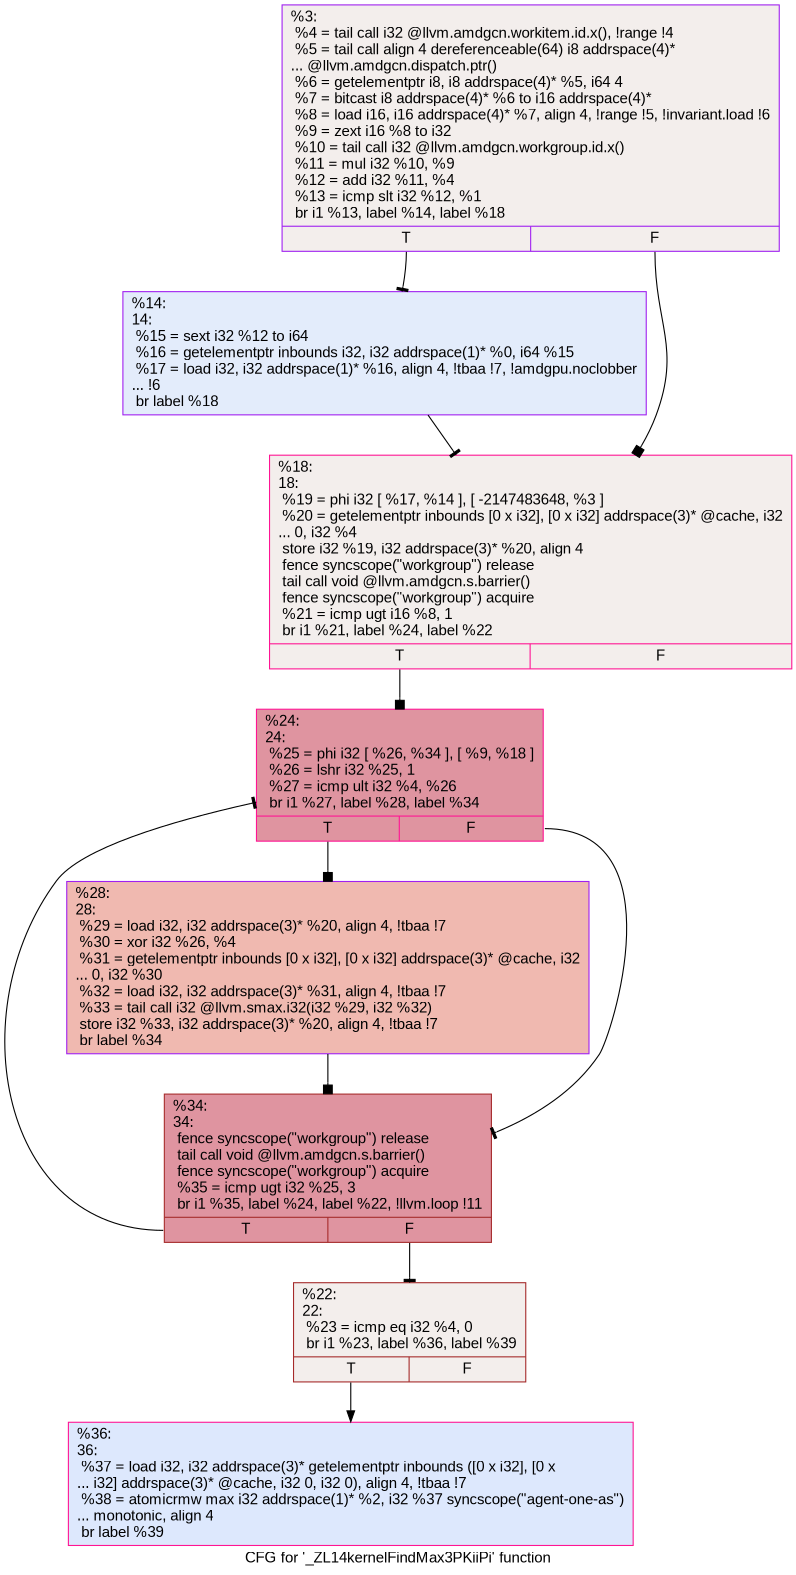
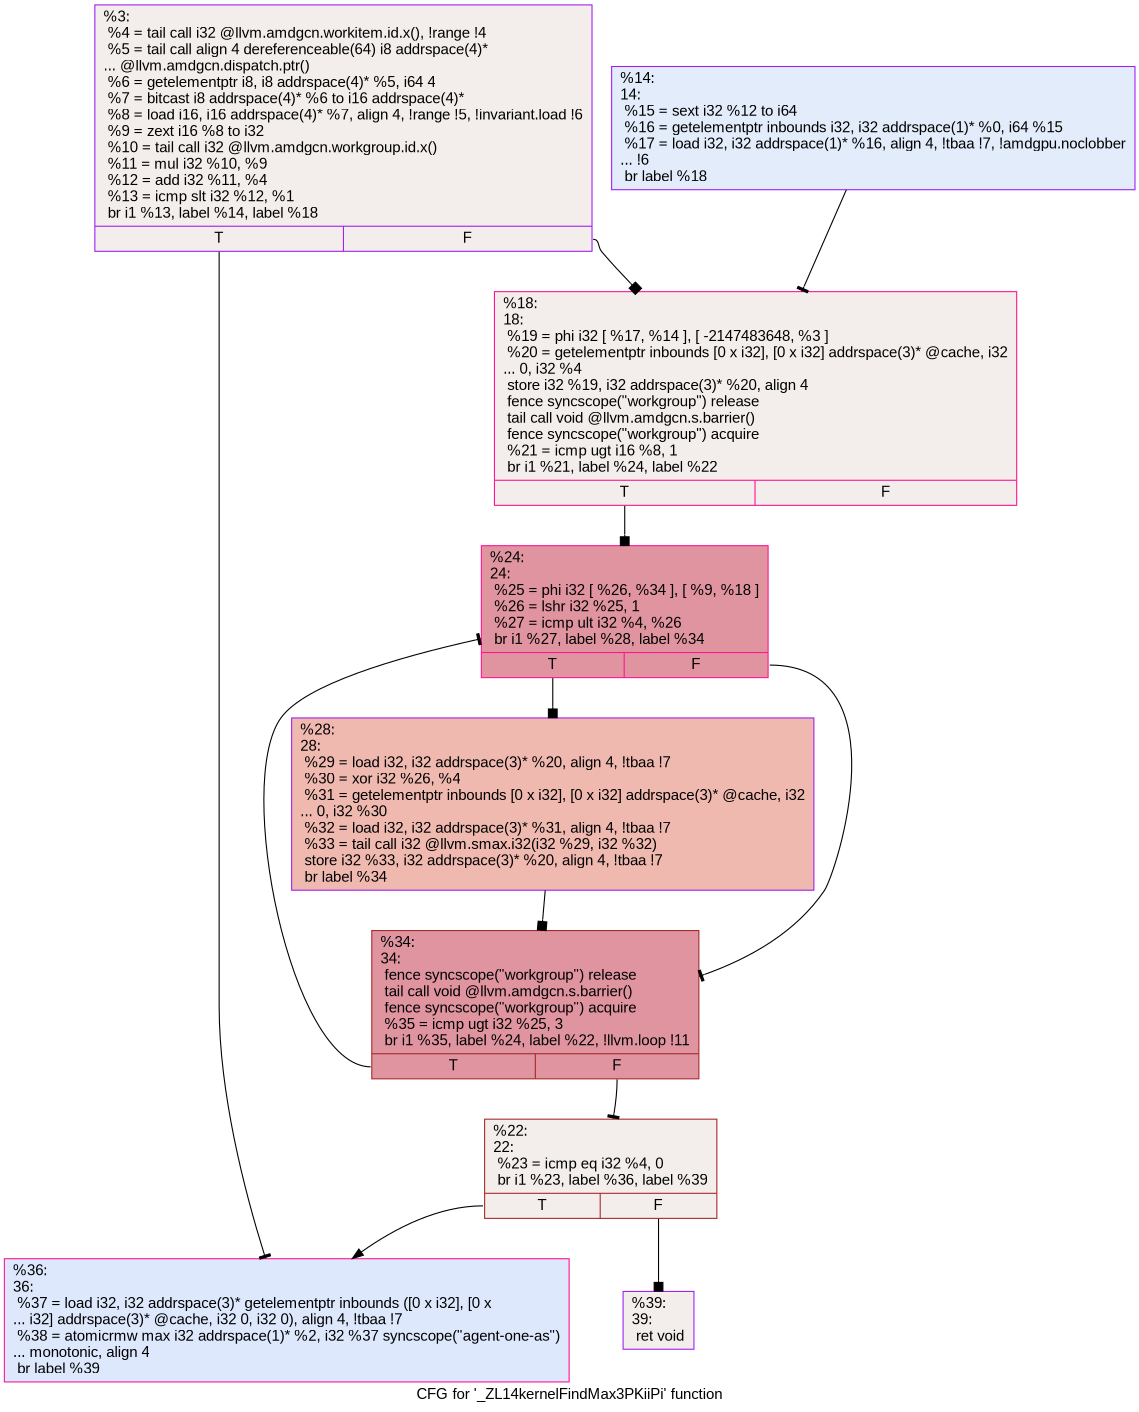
(405, 269) -> (219, 755)
none -> (659, 1320)
